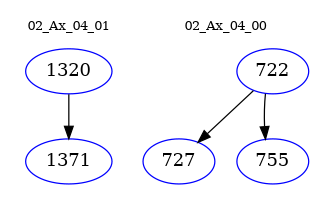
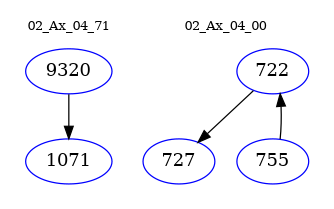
(69, 27) -> (69, 27)
(69, 71) -> (69, 71)
(264, 110) -> (281, 123)
(69, 161) -> (69, 161)
